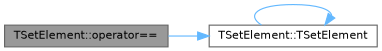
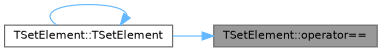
(183, 36) -> (187, 36)
